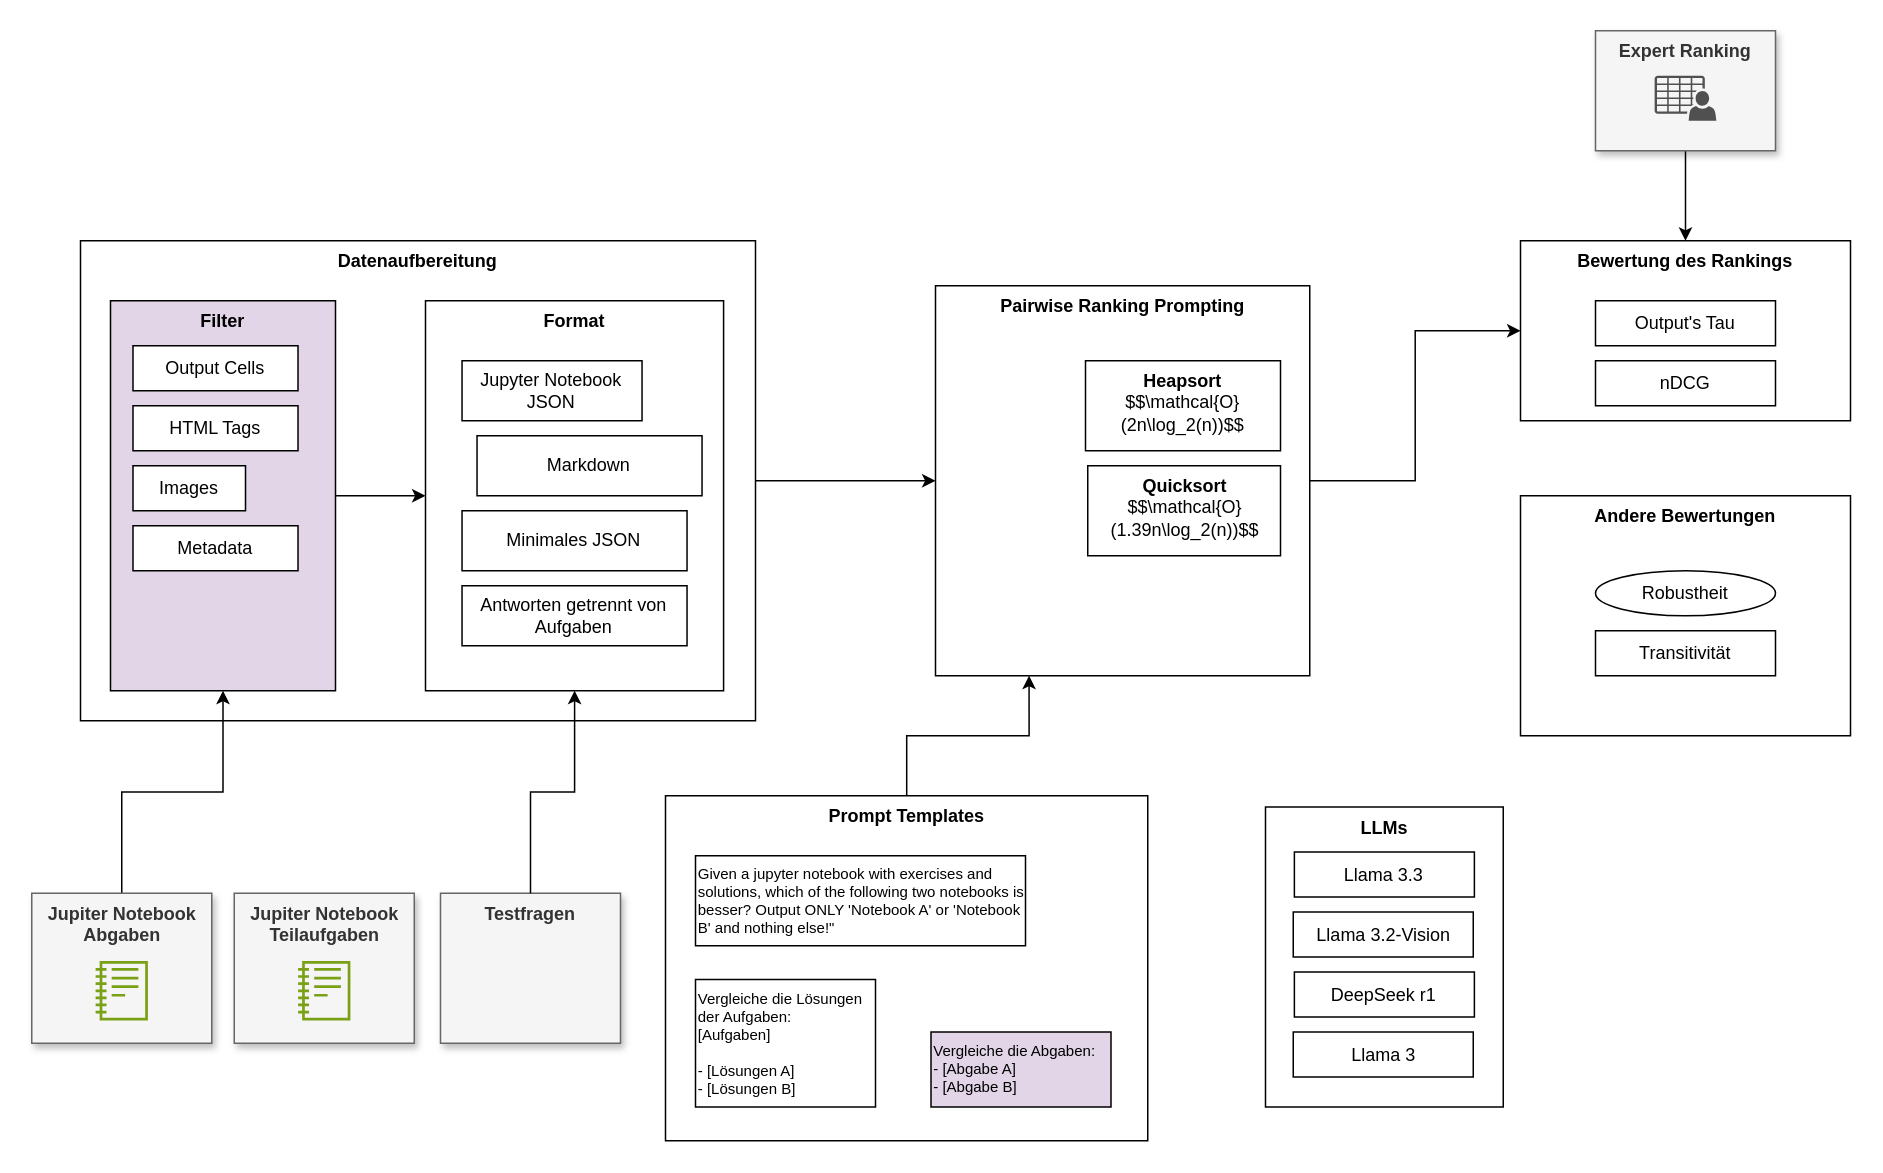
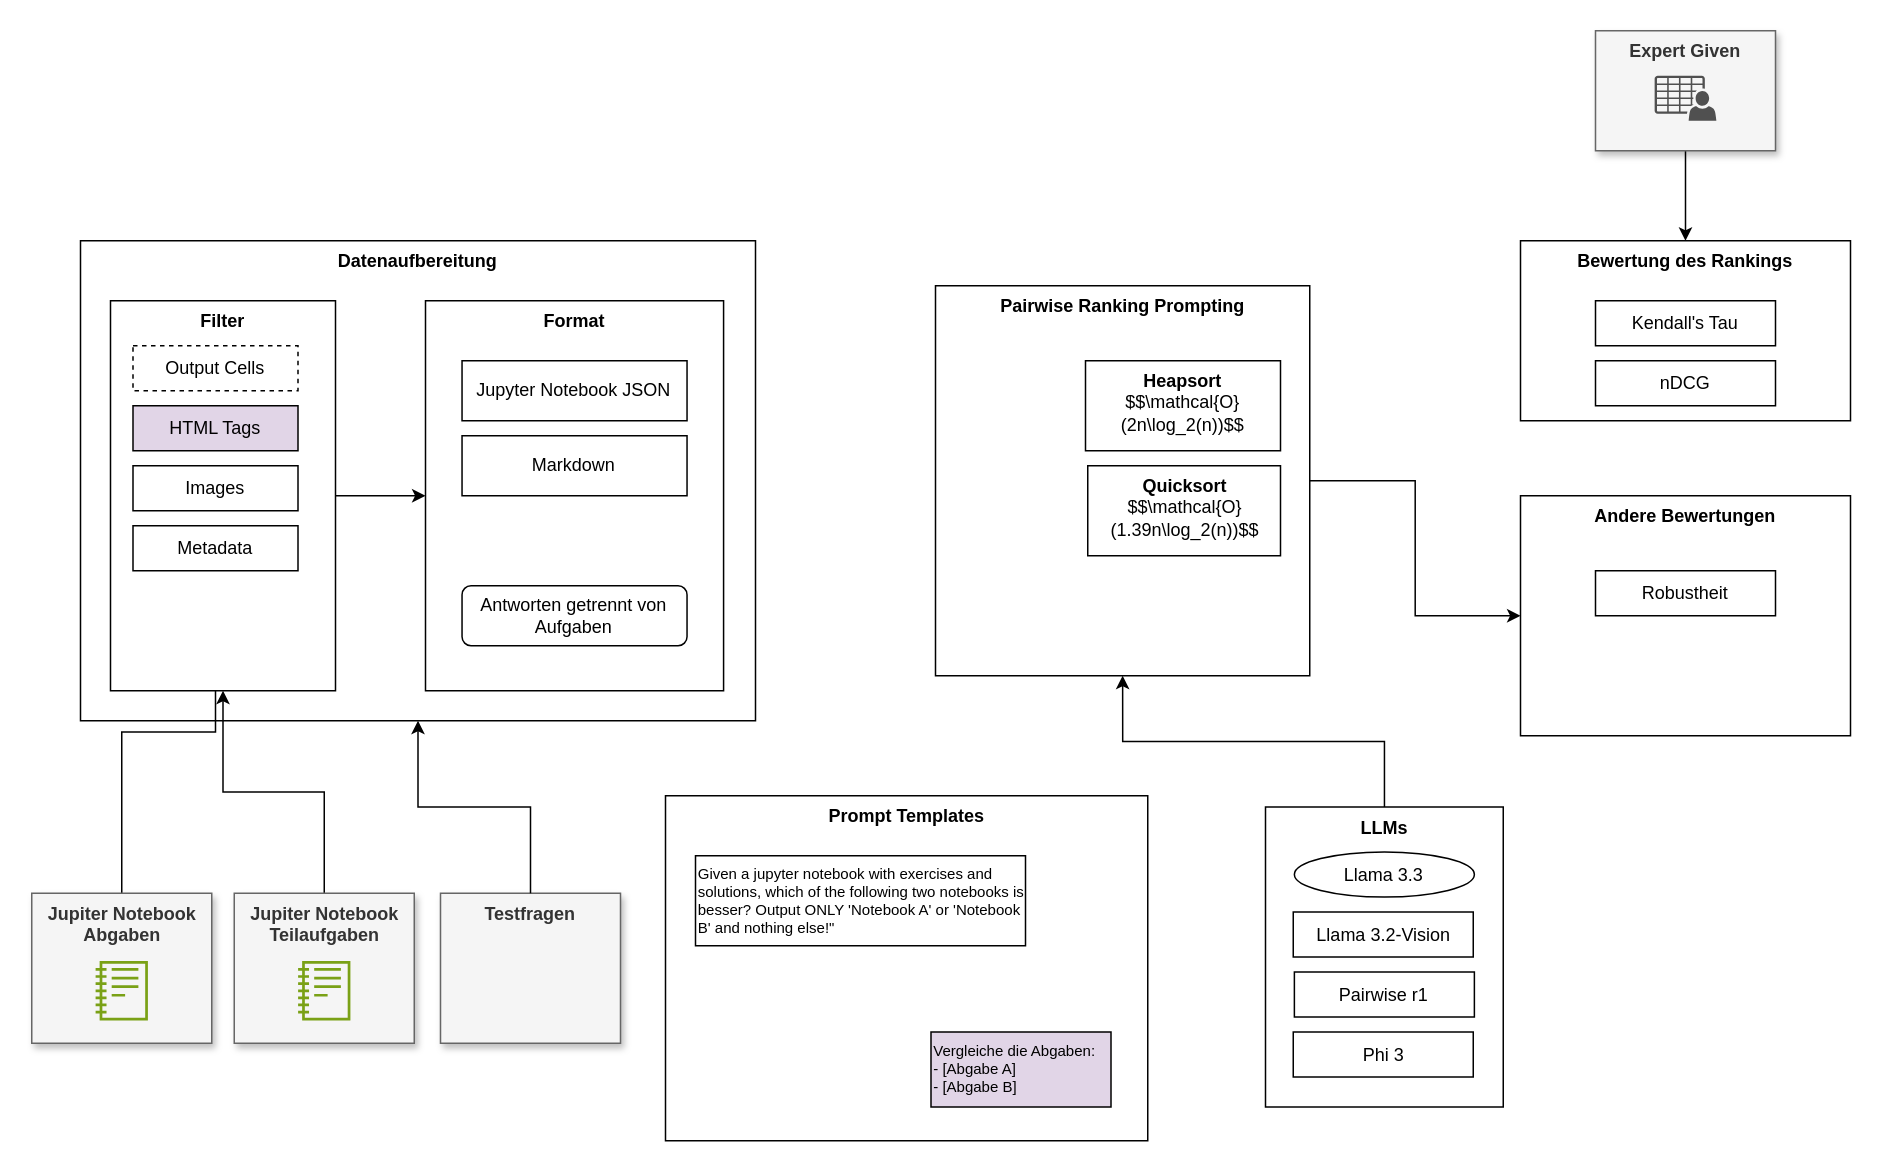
(1685, 52) -> (1685, 52)
(223, 322) -> (223, 322)
(1685, 323) -> (1685, 323)
(1415, 358) -> none
(215, 368) -> (215, 368)
(552, 391) -> (574, 391)
(215, 428) -> (215, 428)
(589, 466) -> (574, 466)
(840, 481) -> none
(189, 488) -> (215, 488)
(574, 541) -> none
(1685, 593) -> (1685, 593)
none -> (1415, 596)
(574, 616) -> (574, 616)
(1685, 653) -> none
(963, 736) -> none
none -> (1258, 741)
(574, 777) -> (437, 807)
(169, 792) -> (158, 732)
none -> (324, 793)
(1384, 875) -> (1384, 875)
(1384, 995) -> (1384, 995)
(785, 1043) -> none
(1384, 1055) -> (1384, 1055)
